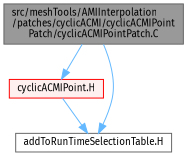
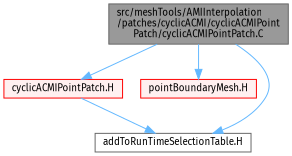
(56, 89) -> (63, 89)
none -> (199, 89)
